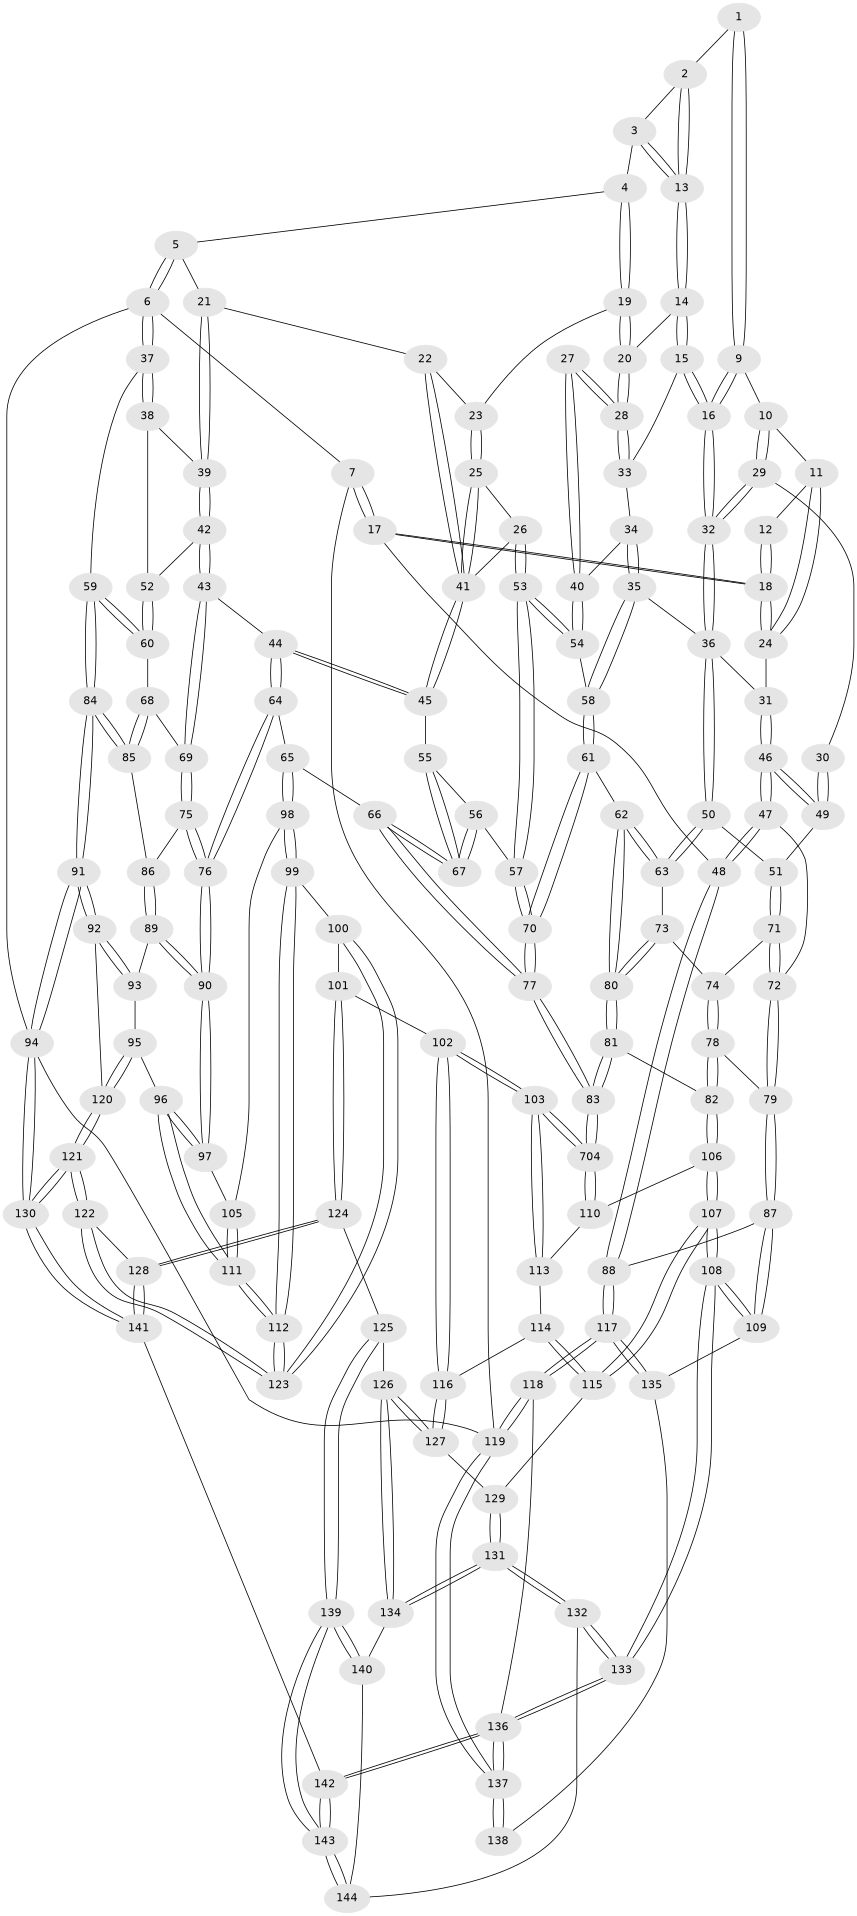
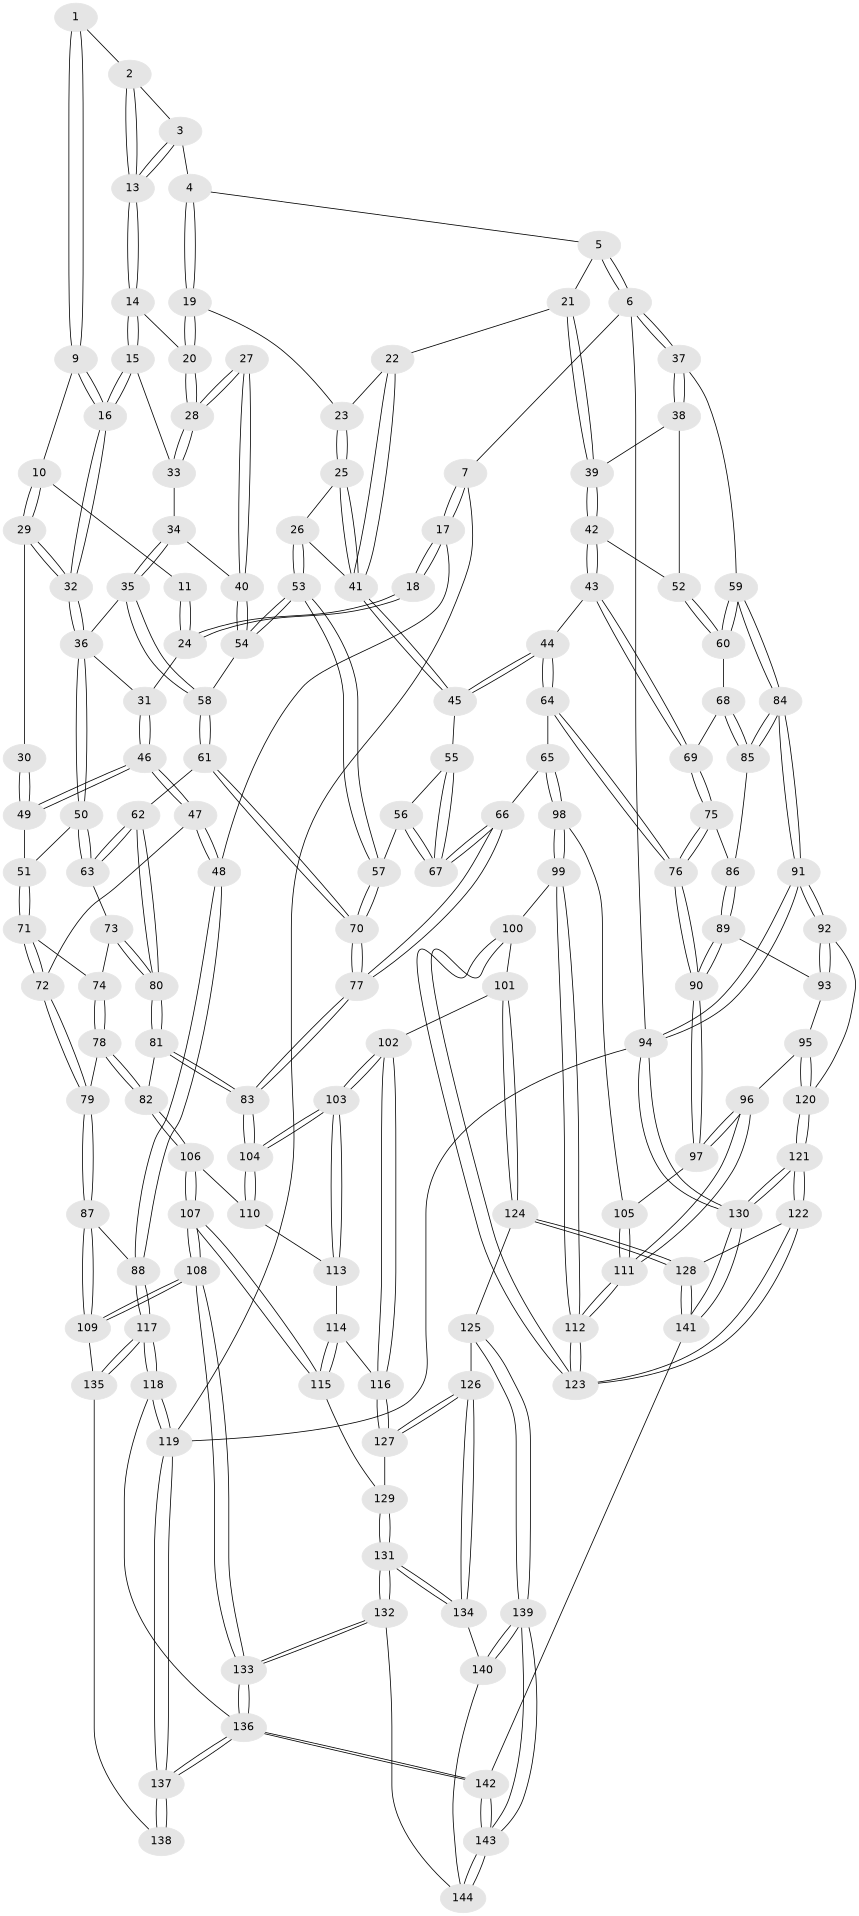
(766, 530) -> none
(590, 1157) -> (250, 1157)
